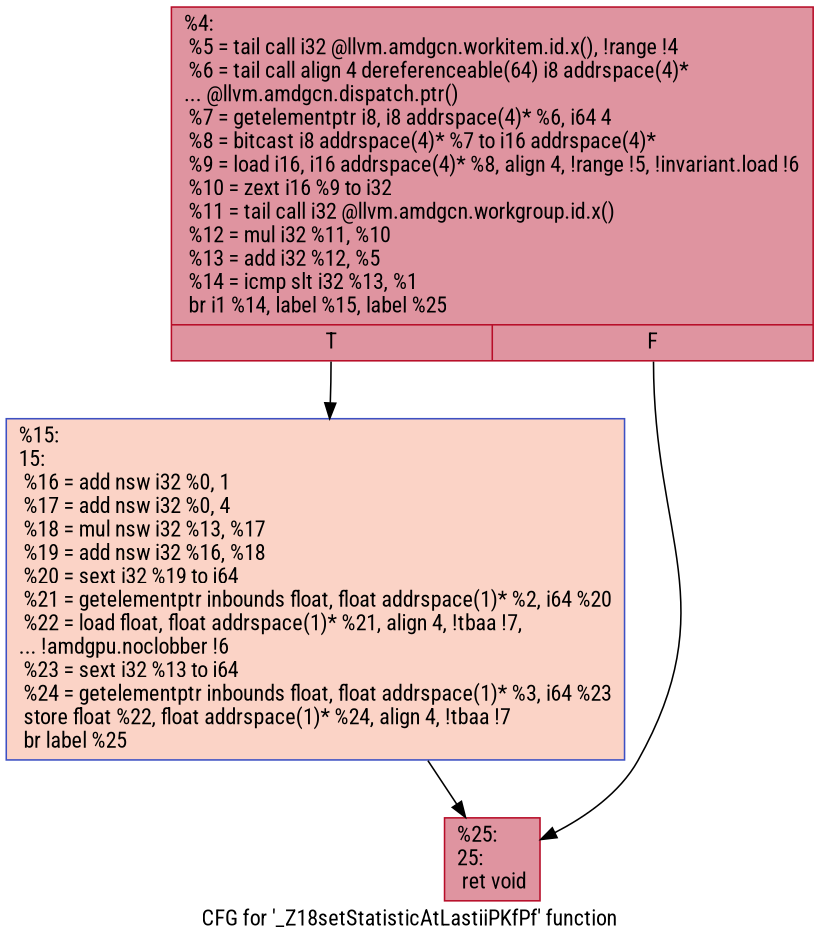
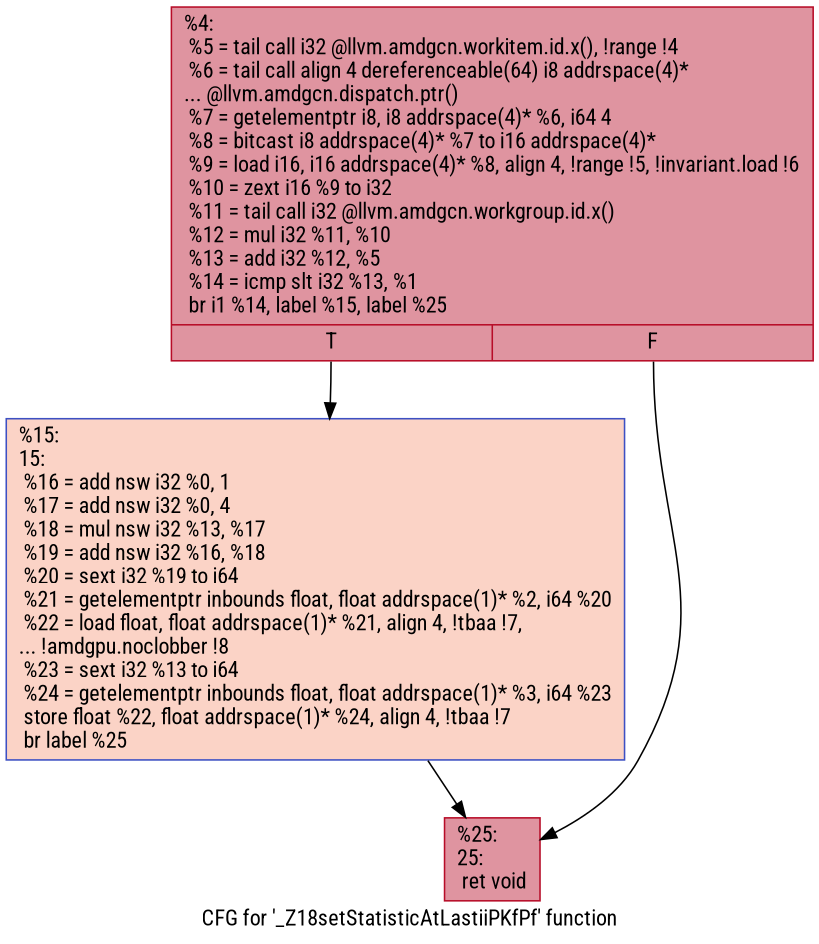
(124, 647) -> (124, 647)
